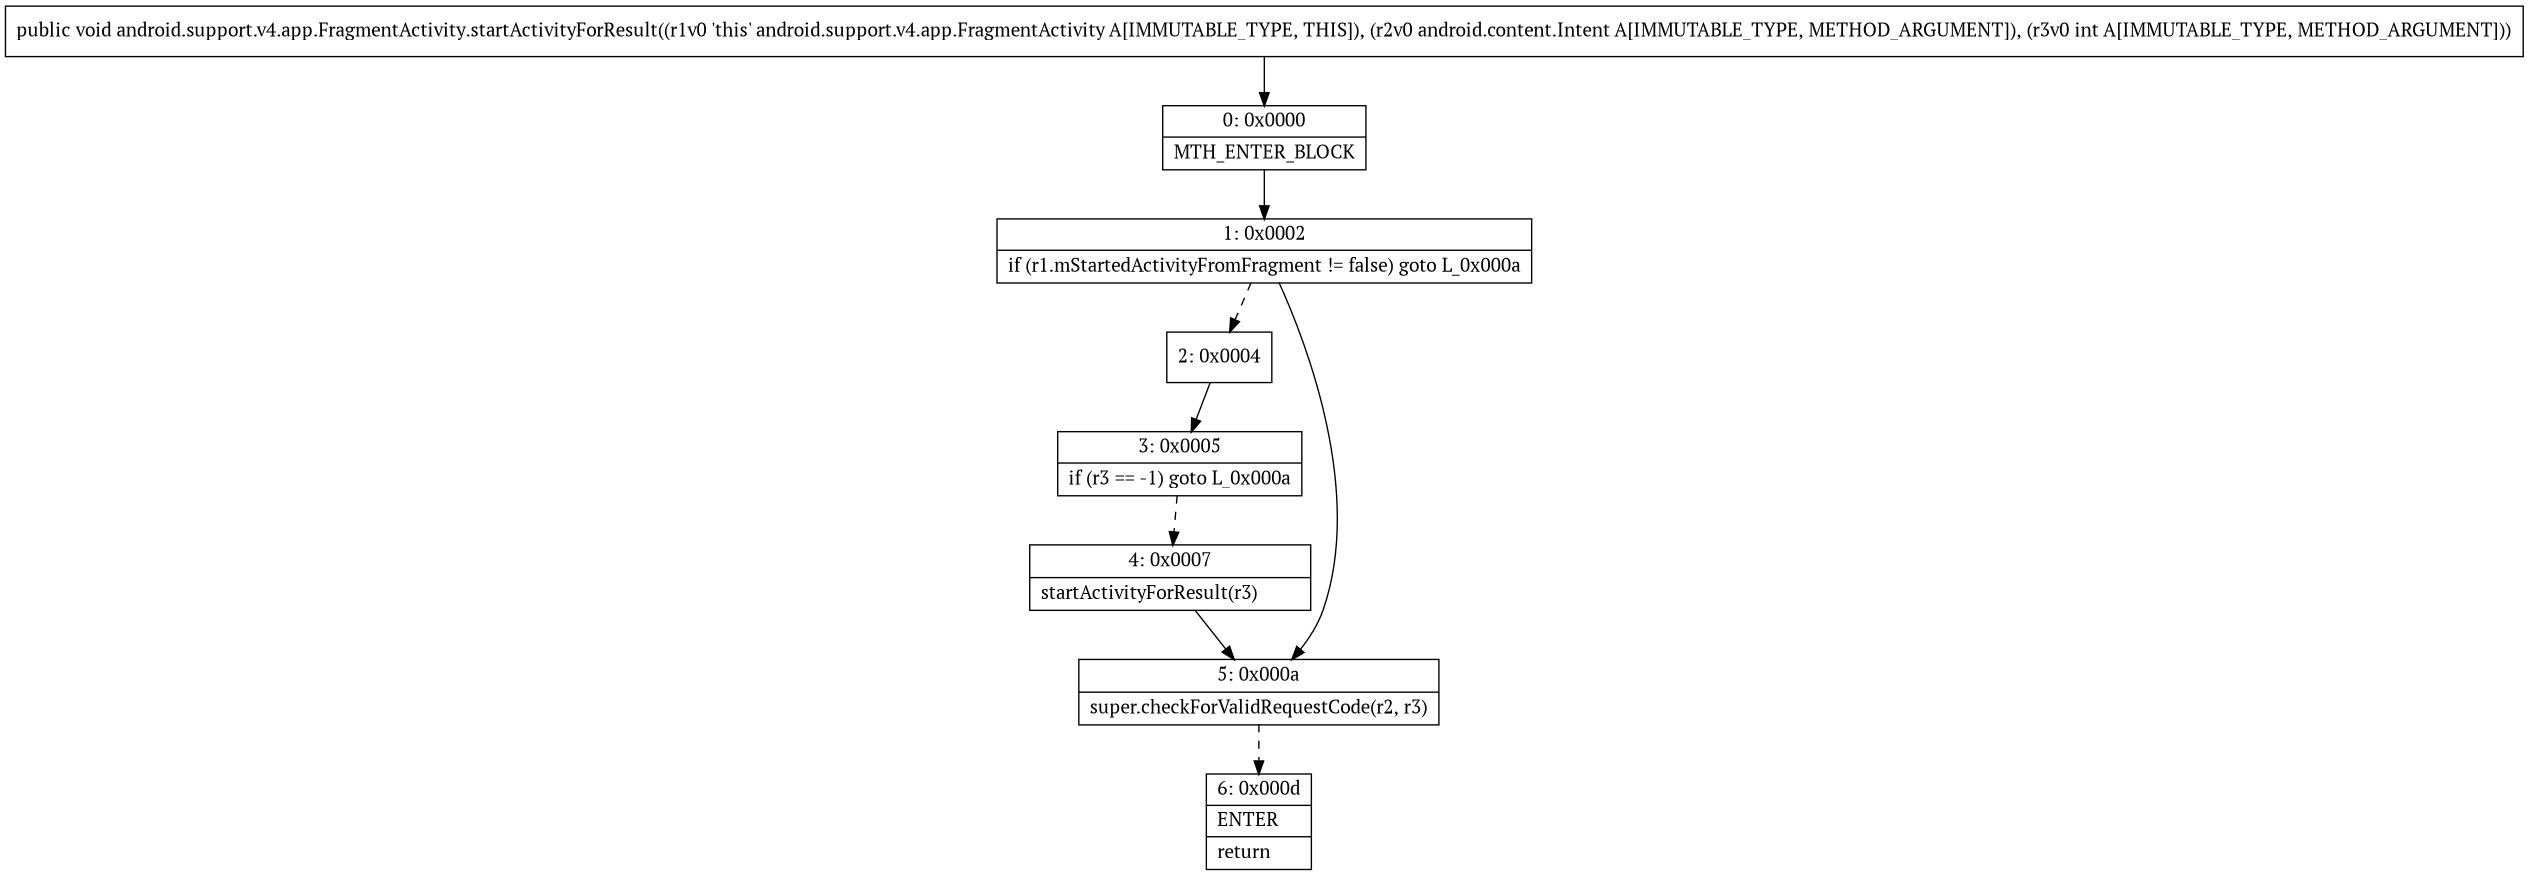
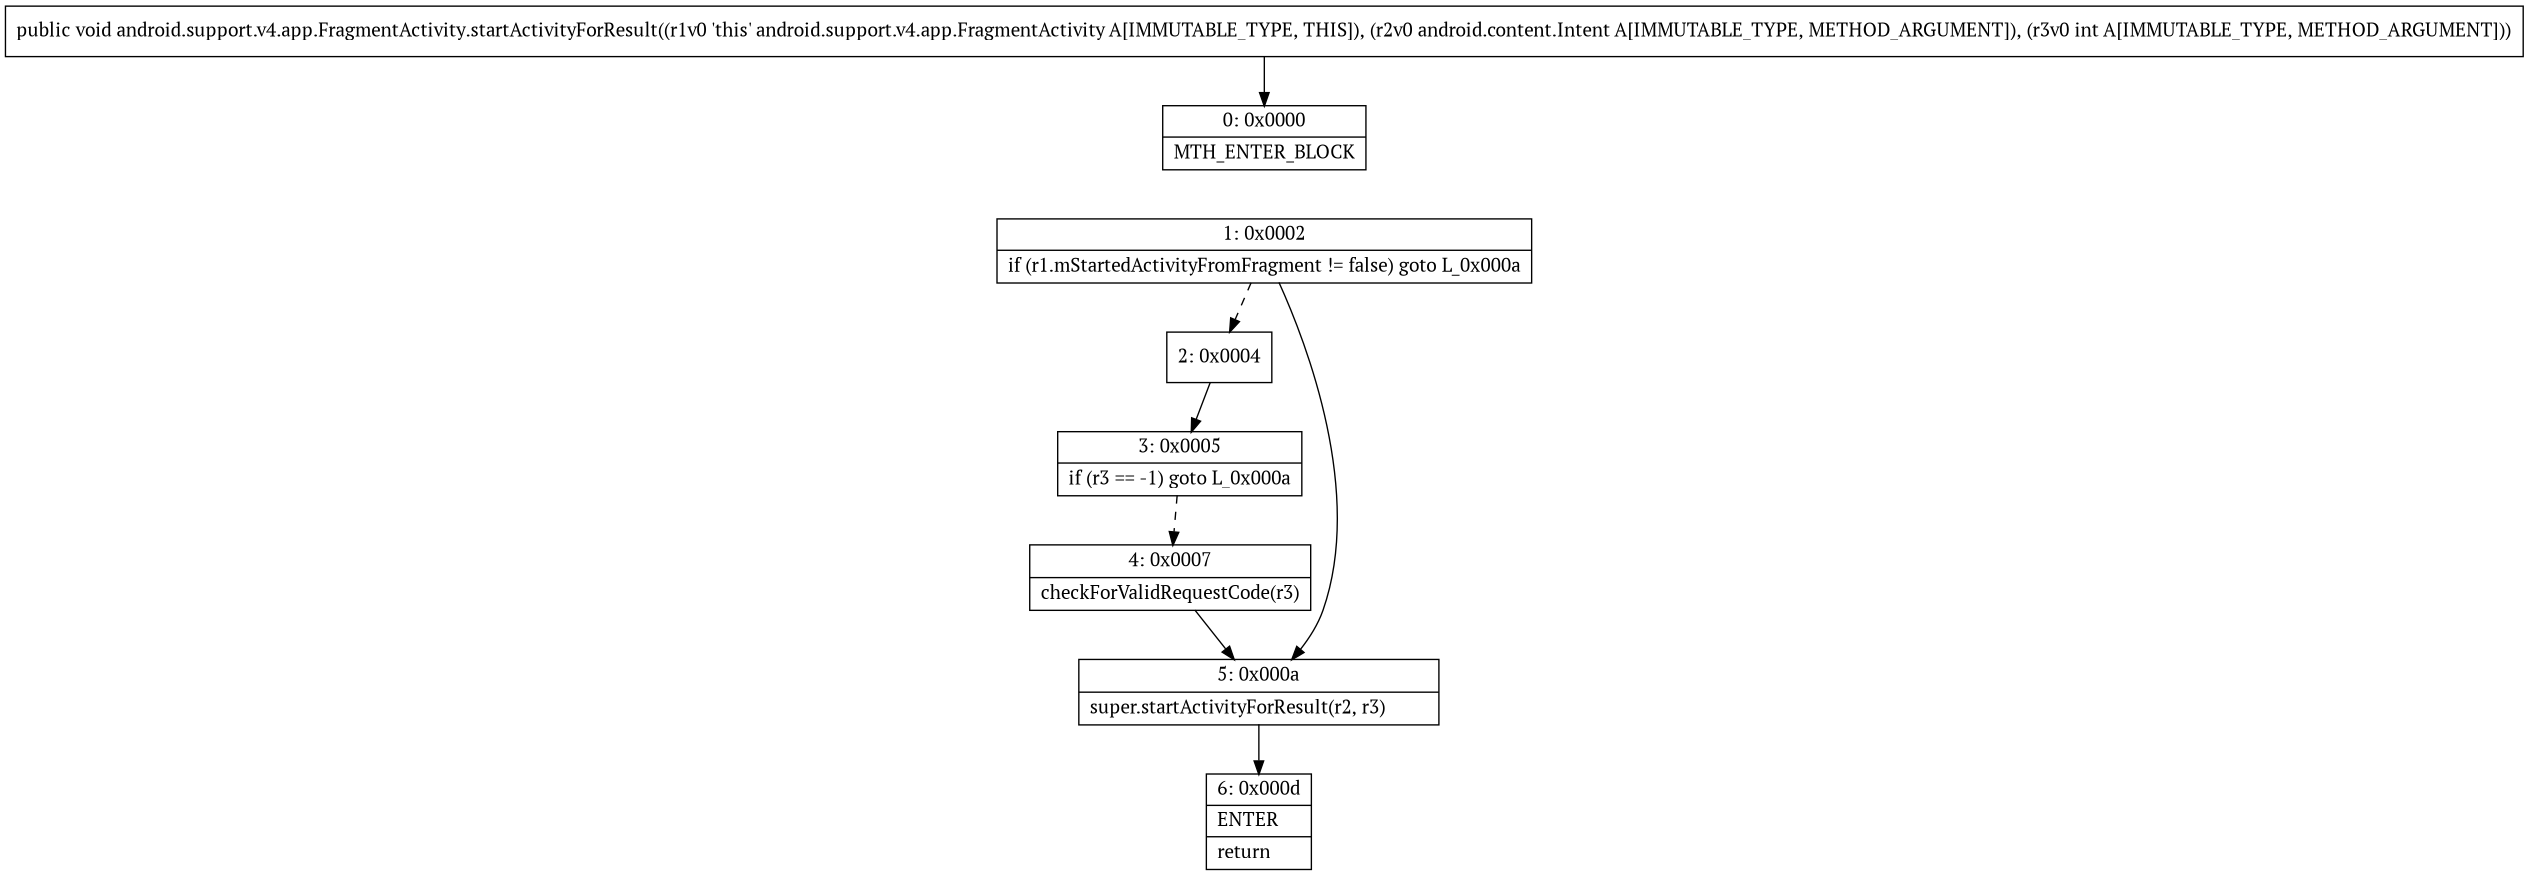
(1264, 187) -> none
(1150, 593) -> (1170, 593)
(1259, 708) -> (1238, 708)
(1259, 742) -> (1259, 742)
